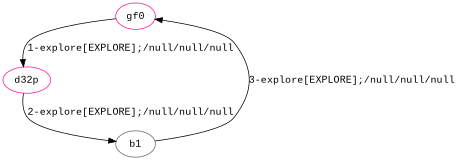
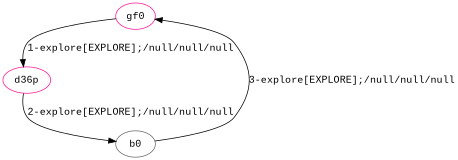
(27, 80) -> (27, 80)
(136, 144) -> (136, 144)
